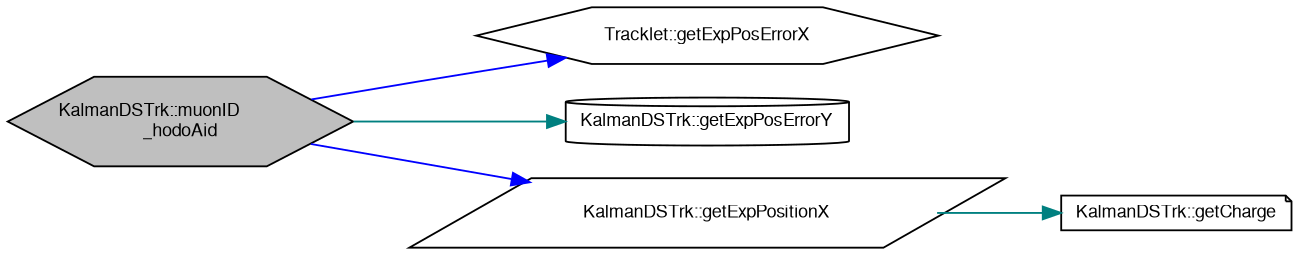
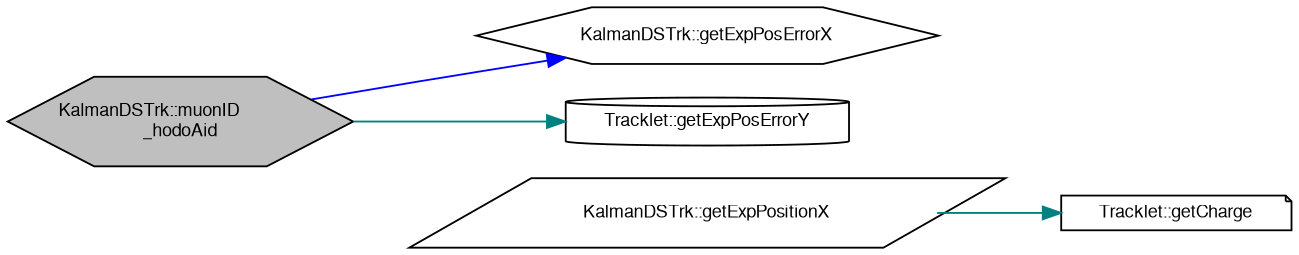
(707, 36) -> (707, 36)
(707, 122) -> (707, 122)
(411, 162) -> none
(1176, 213) -> (1176, 213)
